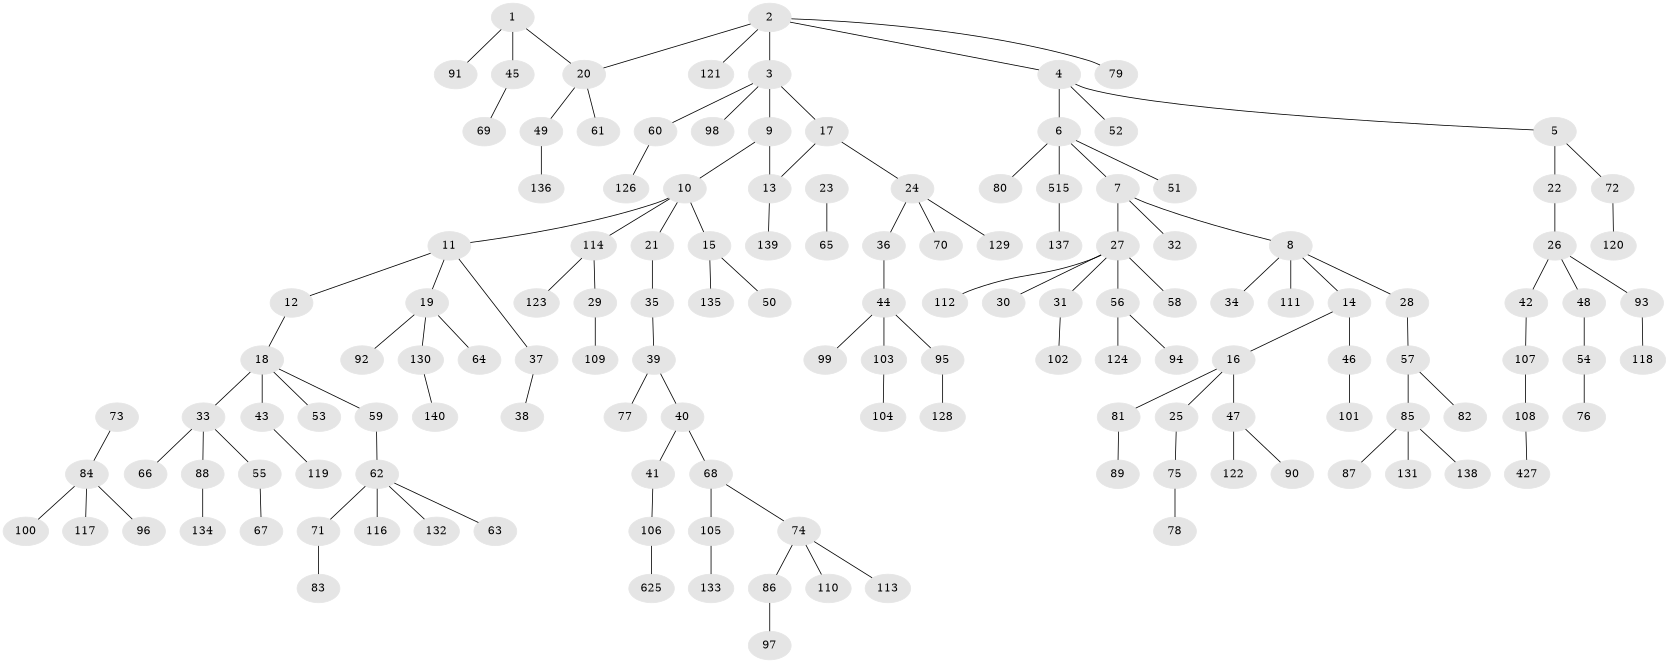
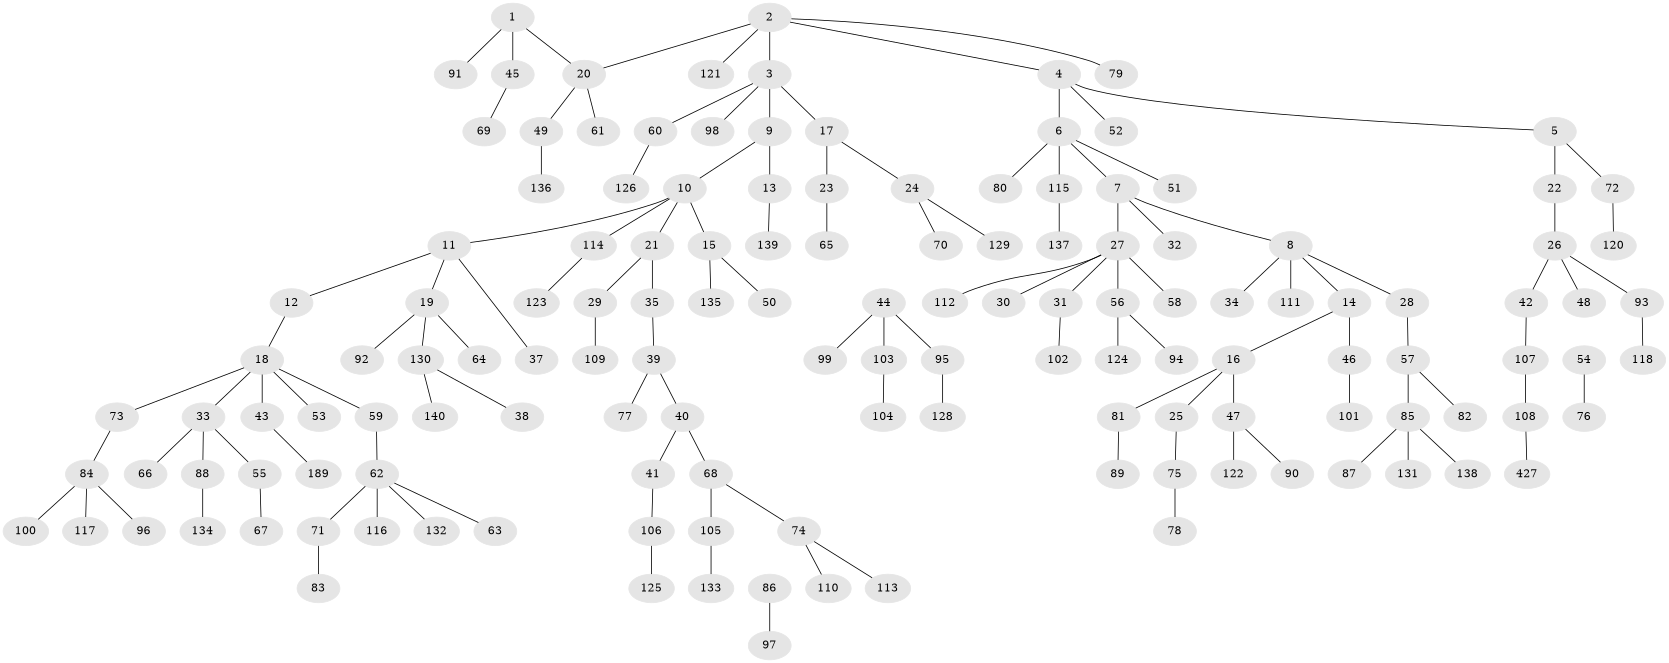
(798, 160) -> (827, 160)
(1059, 189) -> (1059, 189)
(884, 246) -> none
(594, 274) -> (624, 274)
(1584, 332) -> none
none -> (190, 389)
(529, 389) -> (472, 389)
(318, 474) -> (318, 474)
(784, 560) -> none
(652, 588) -> (652, 588)
